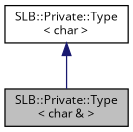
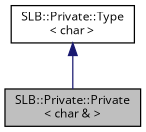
(67, 108) -> (73, 108)
